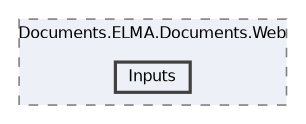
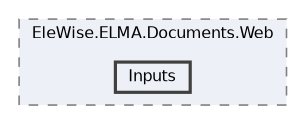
(153, 34) -> (153, 34)
